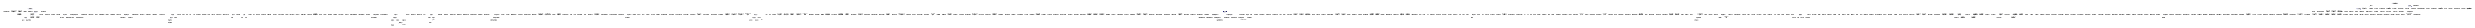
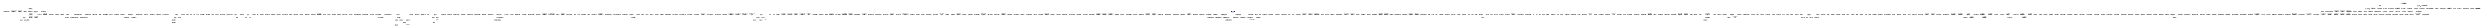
none -> (918, 14)
